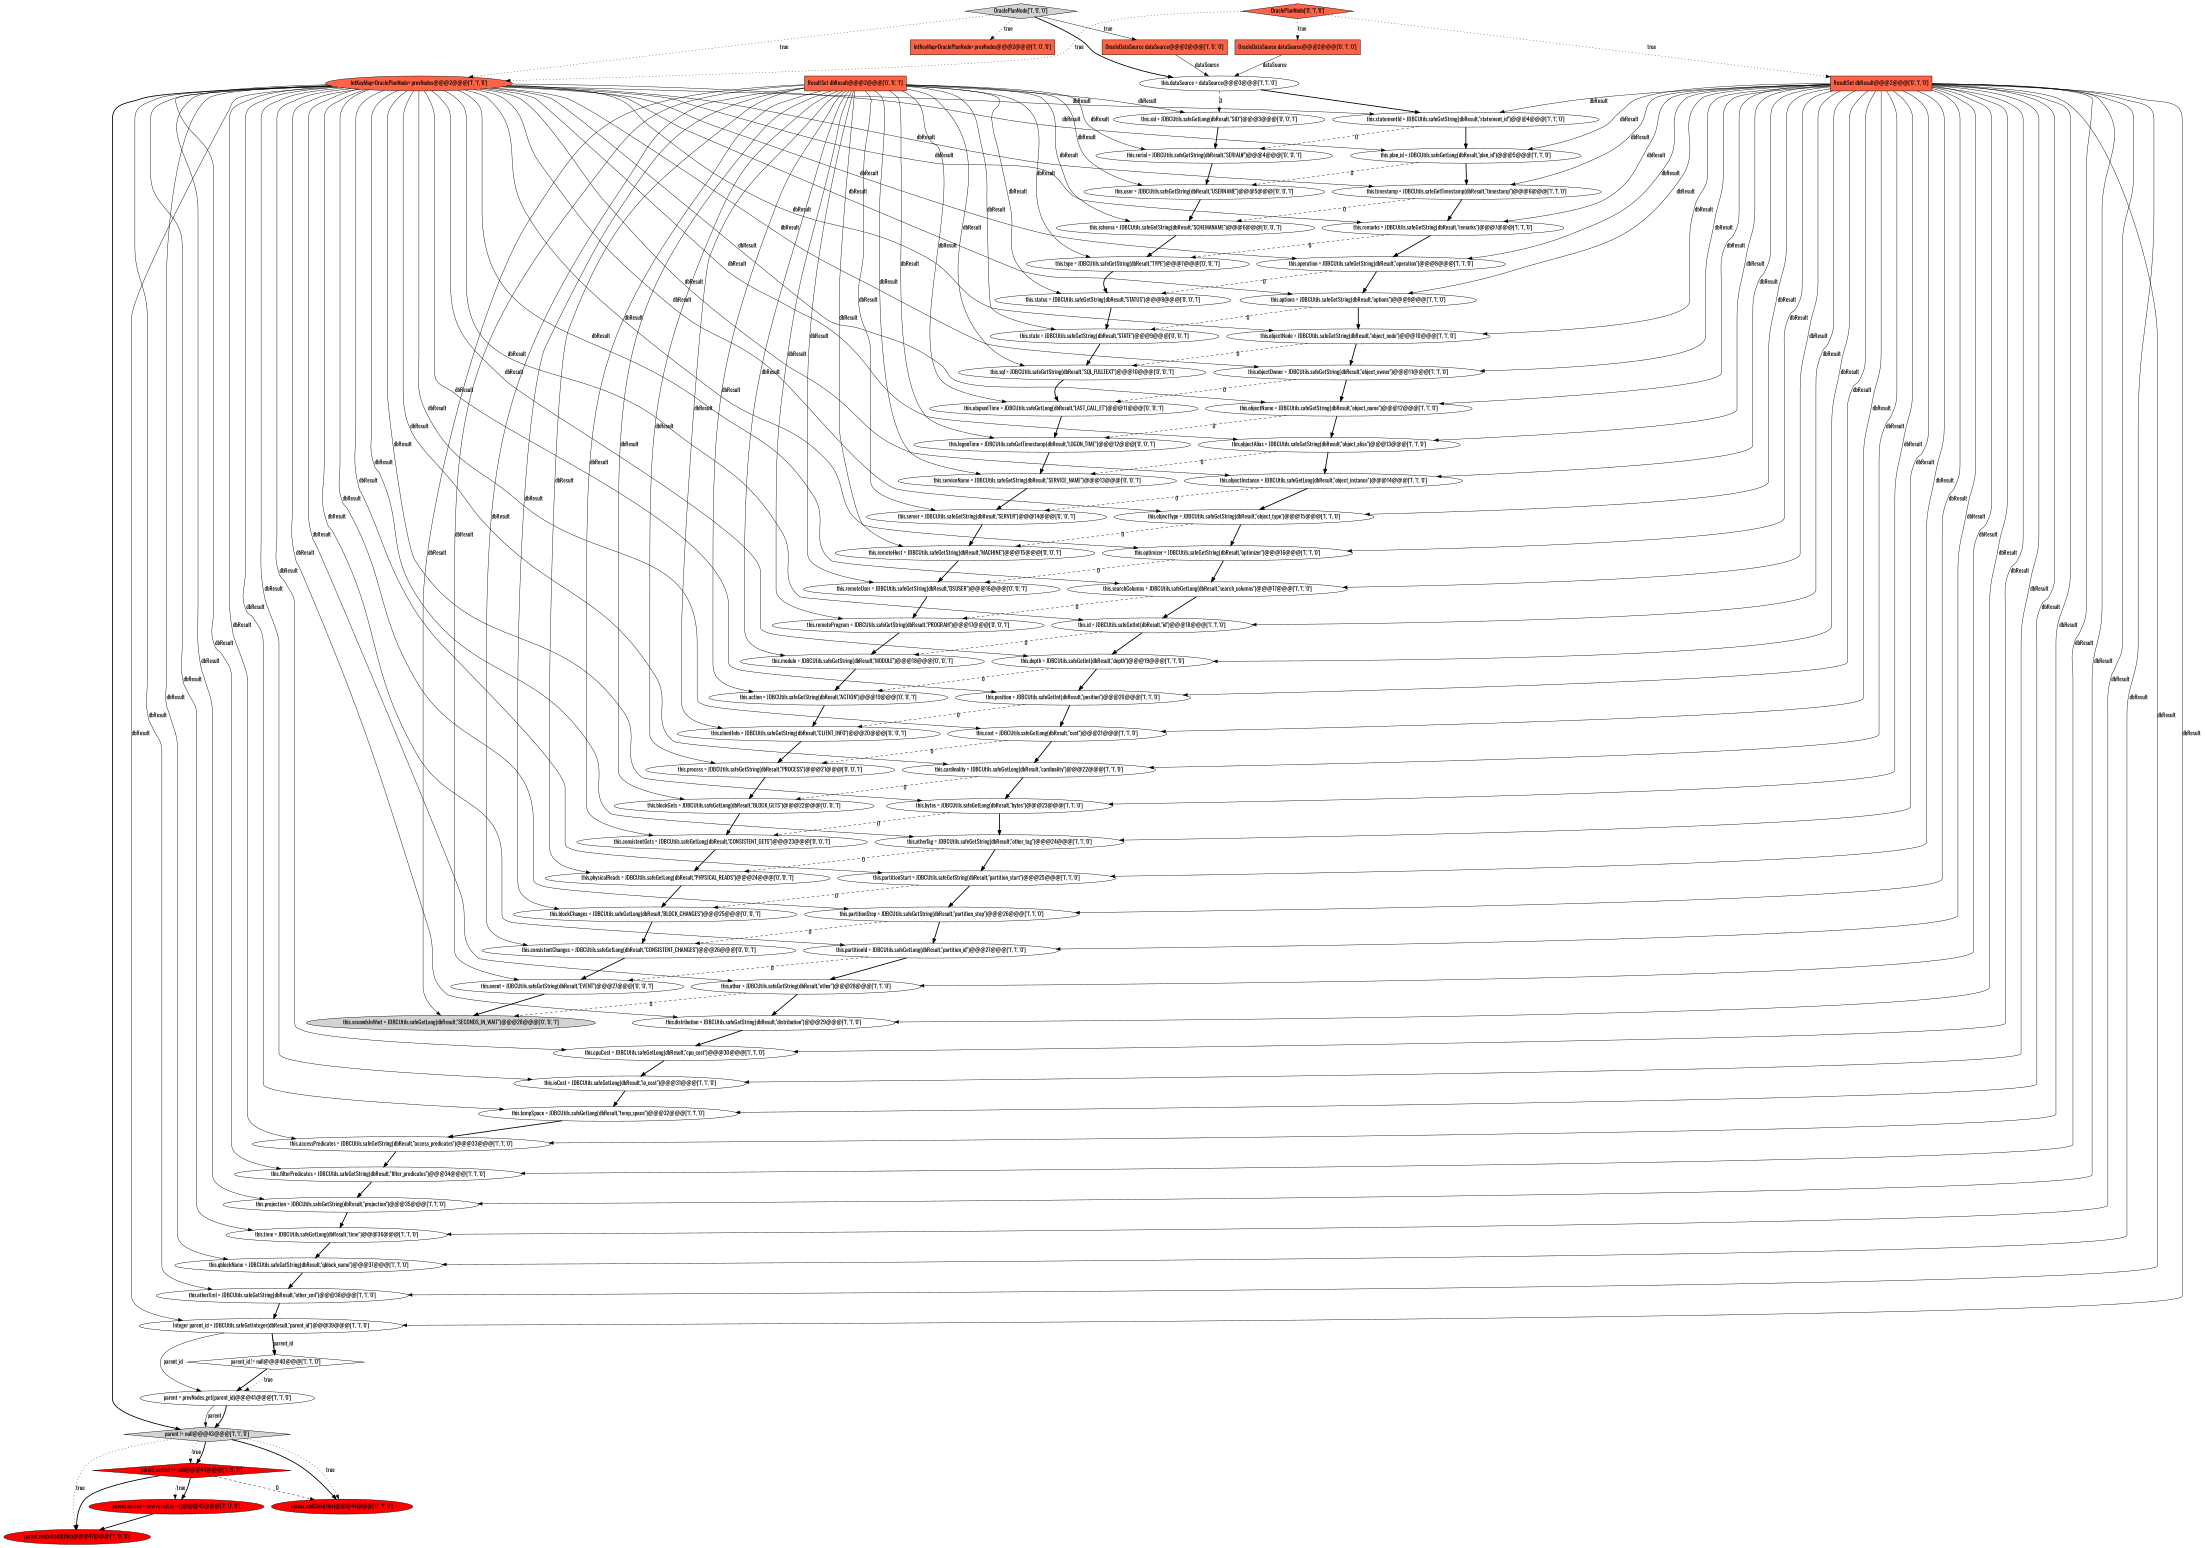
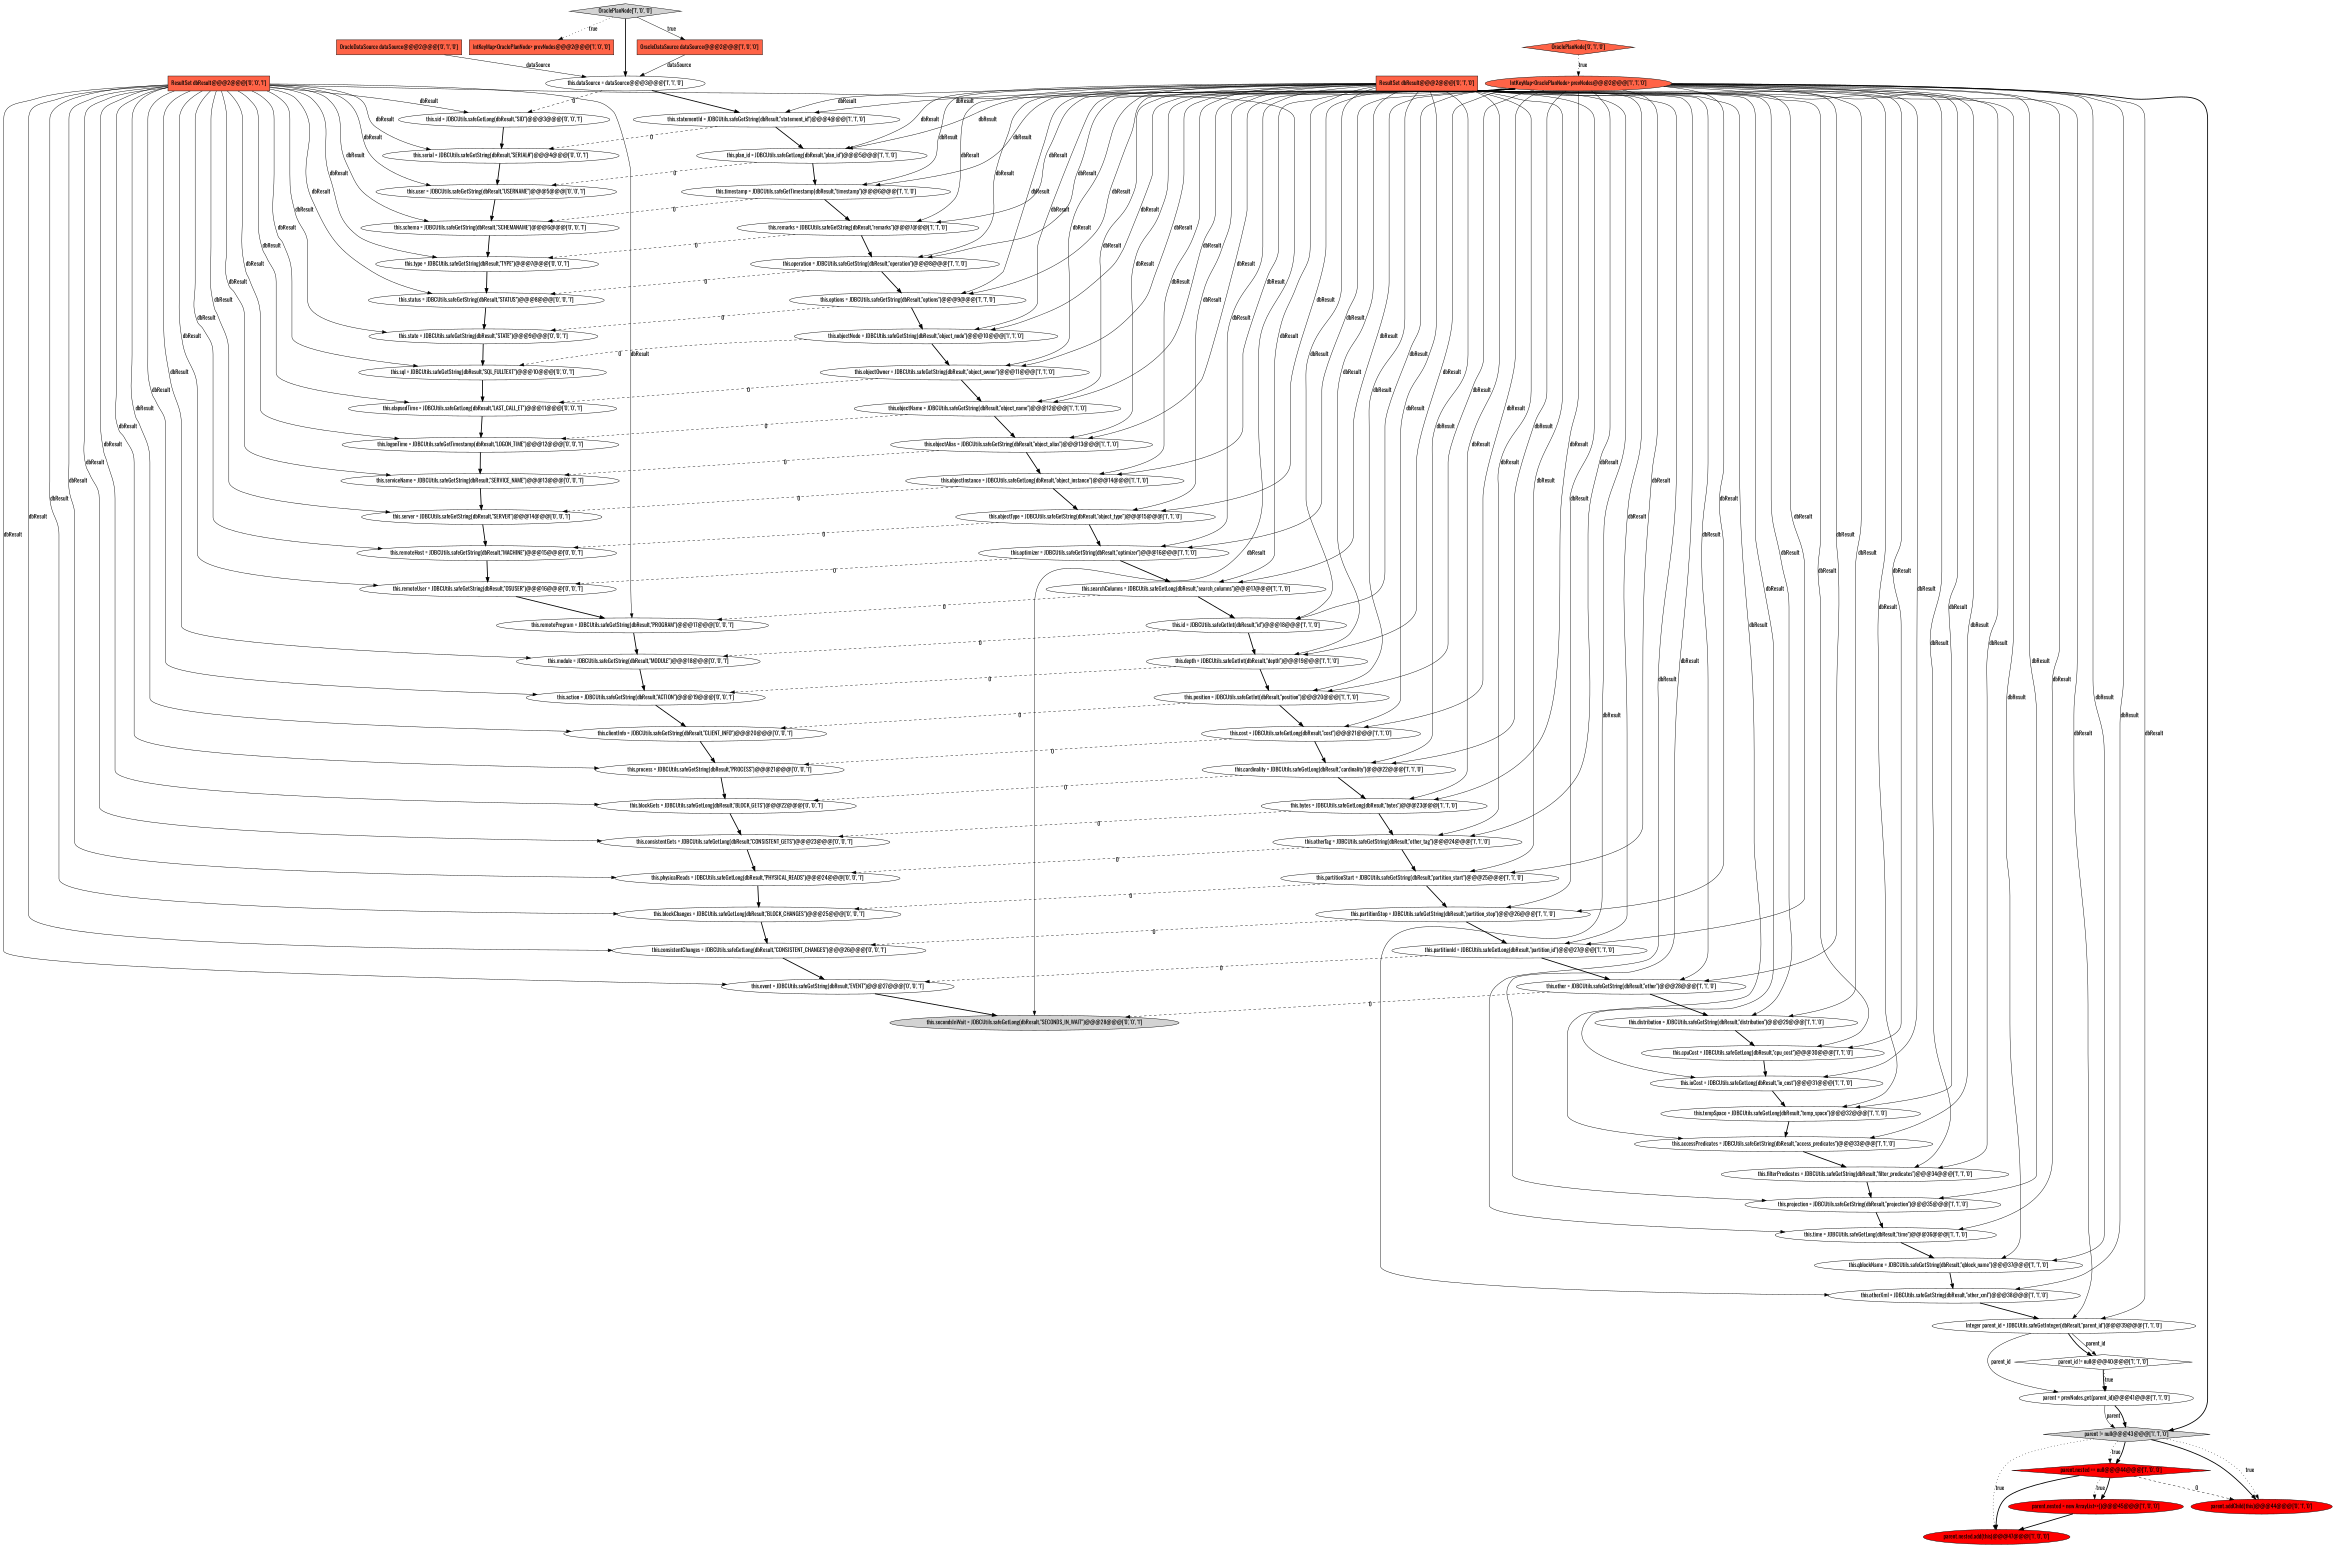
(1298, 27) -> none
(733, 46) -> none
(1576, 46) -> none
